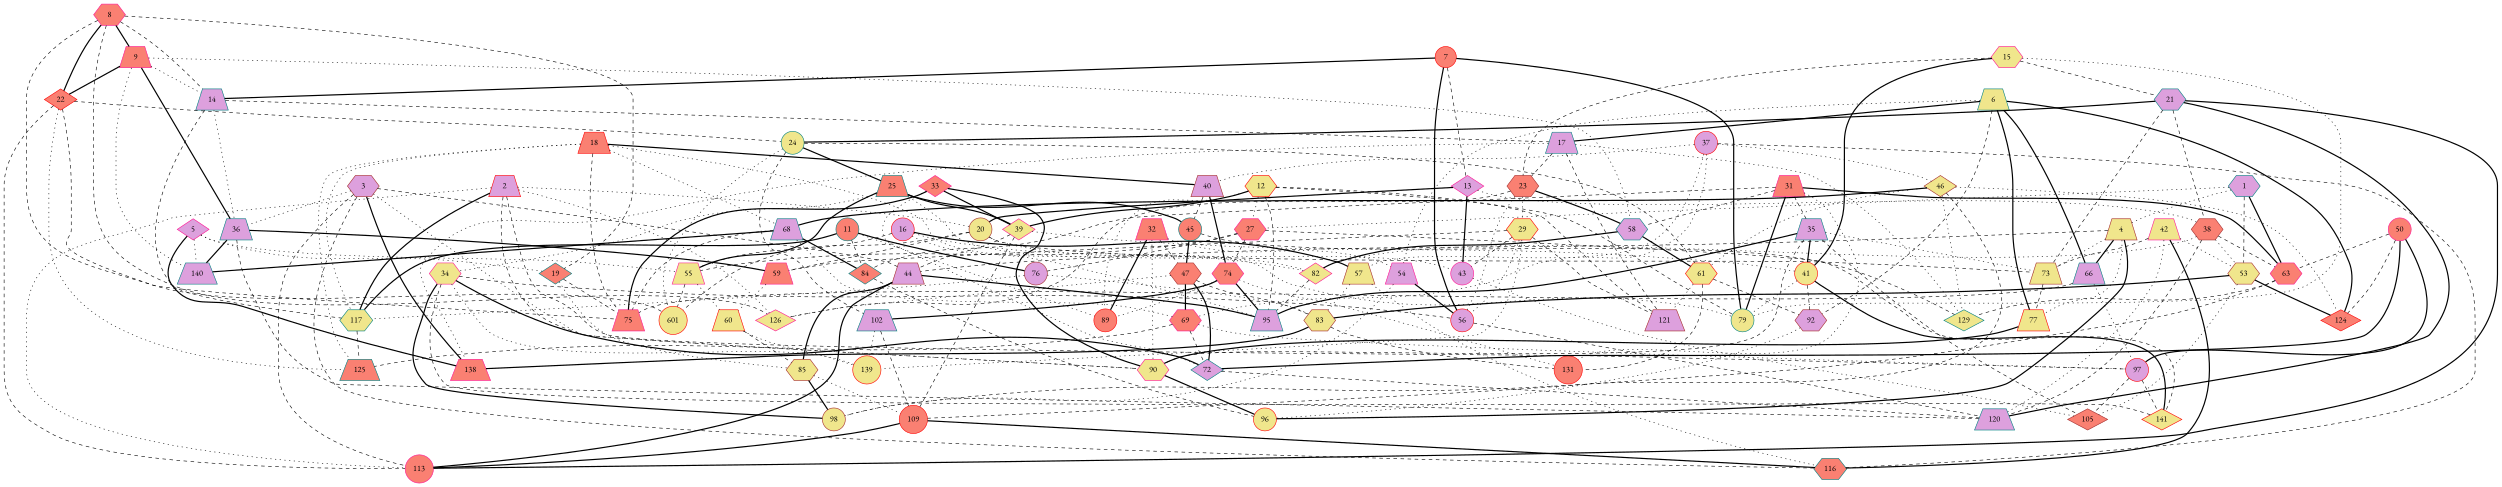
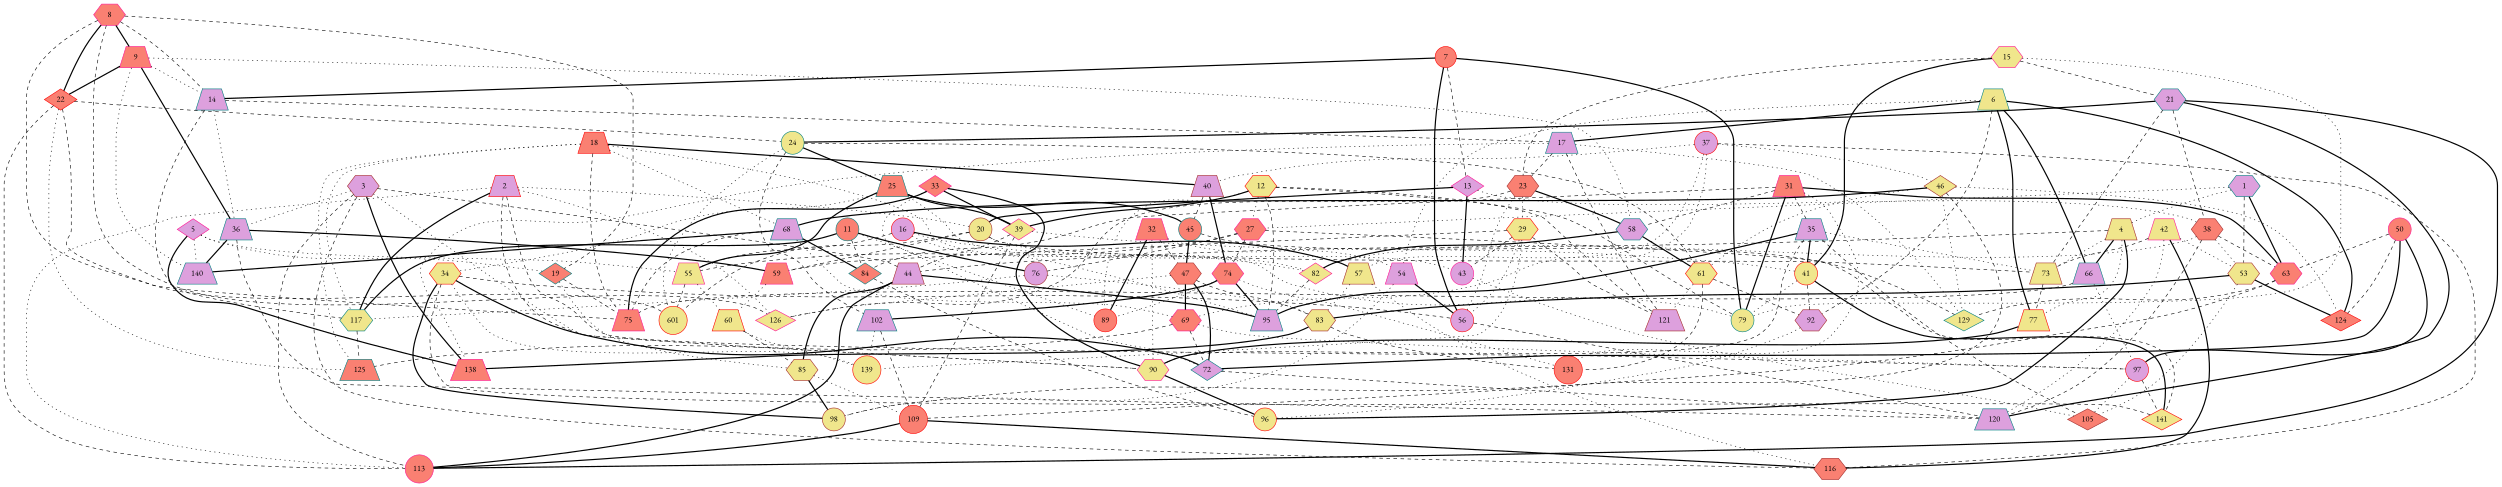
(445, 274) -> (445, 274)
(2114, 393) -> (2114, 393)
(1830, 469) -> (1830, 469)
